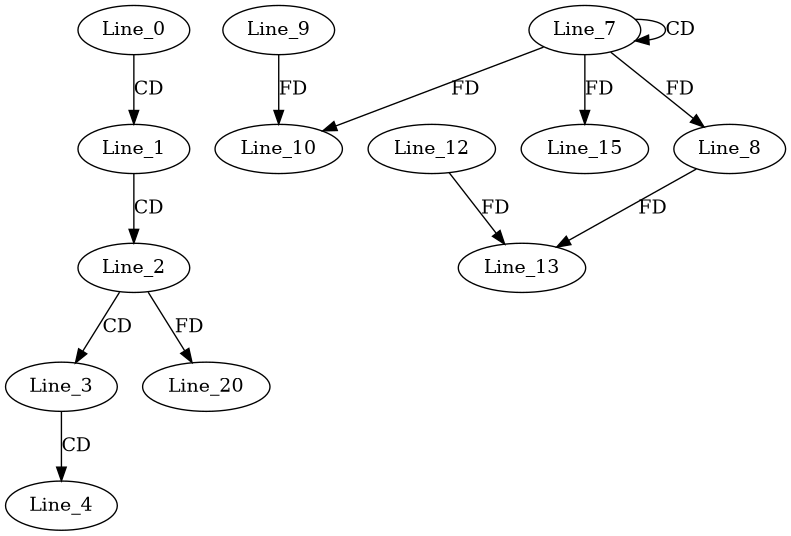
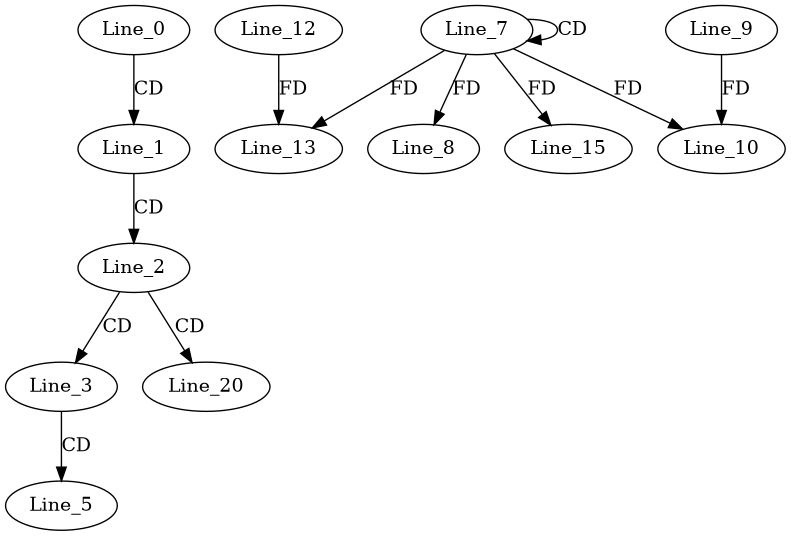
(633, 205) -> (384, 86)
(190, 327) -> (190, 327)
(61, 506) -> (61, 506)
